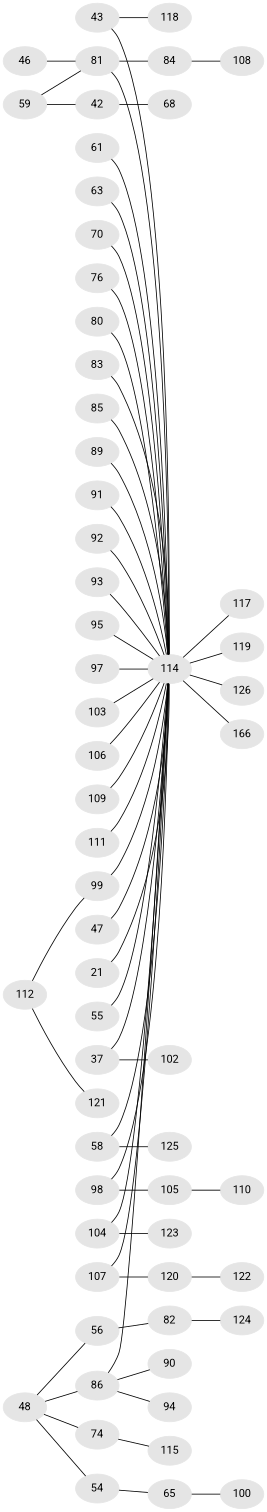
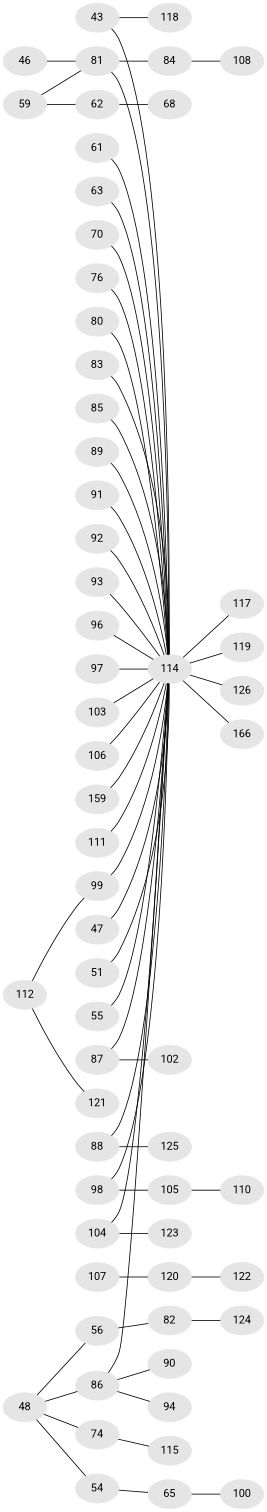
(97, 105) -> (97, 105)
(97, 626) -> (97, 626)
(97, 799) -> (97, 799)
(97, 973) -> (97, 973)
(152, 977) -> none
(97, 1060) -> (97, 1060)
(97, 1147) -> (97, 1147)
